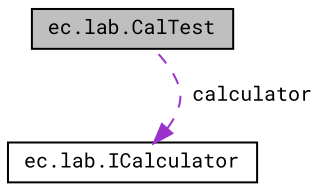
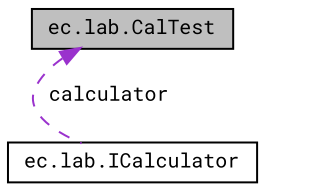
(179, 86) -> (35, 107)
